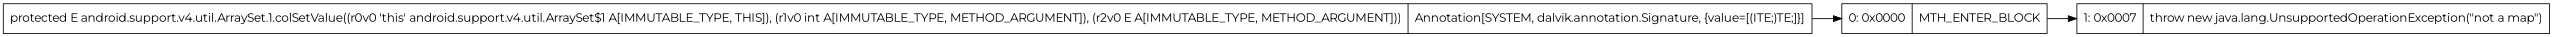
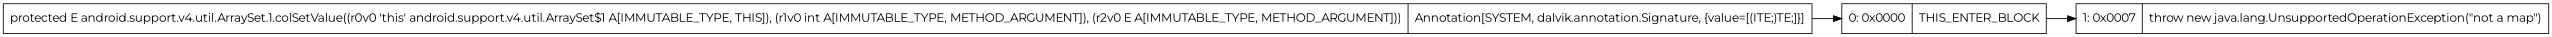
(1980, 18) -> (1979, 18)
